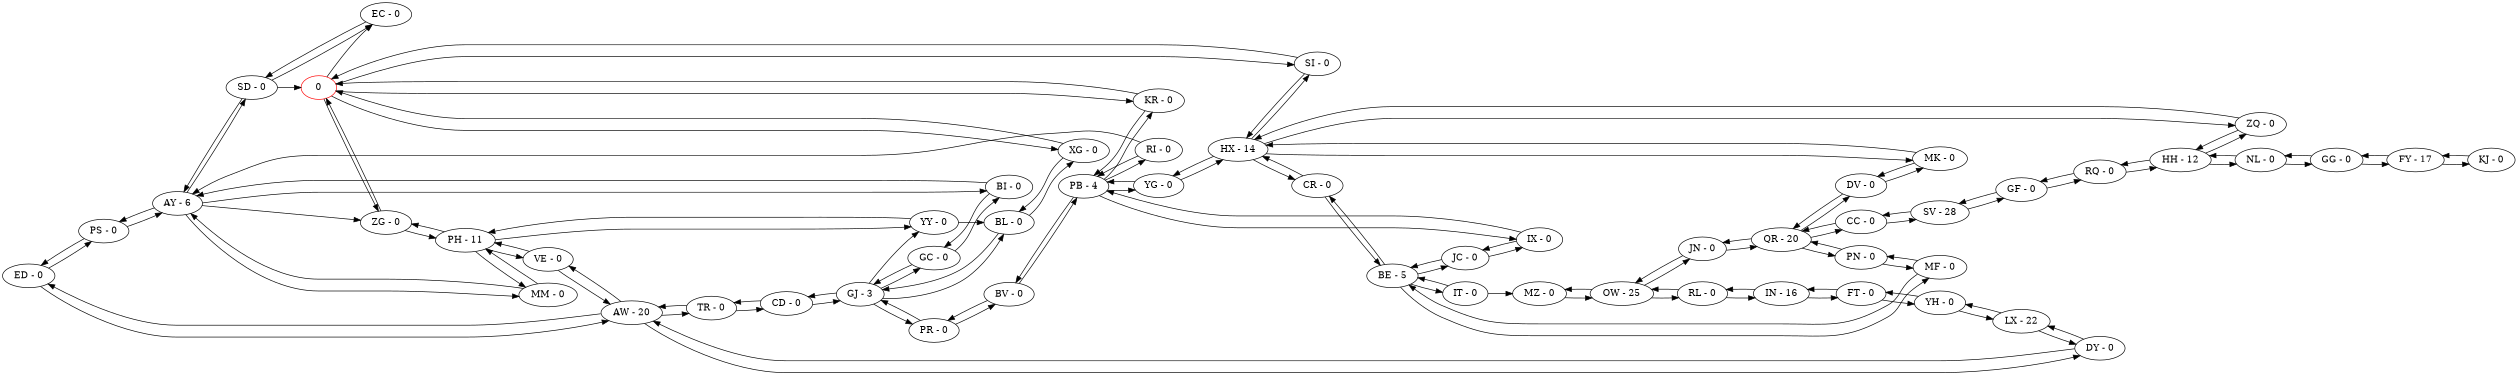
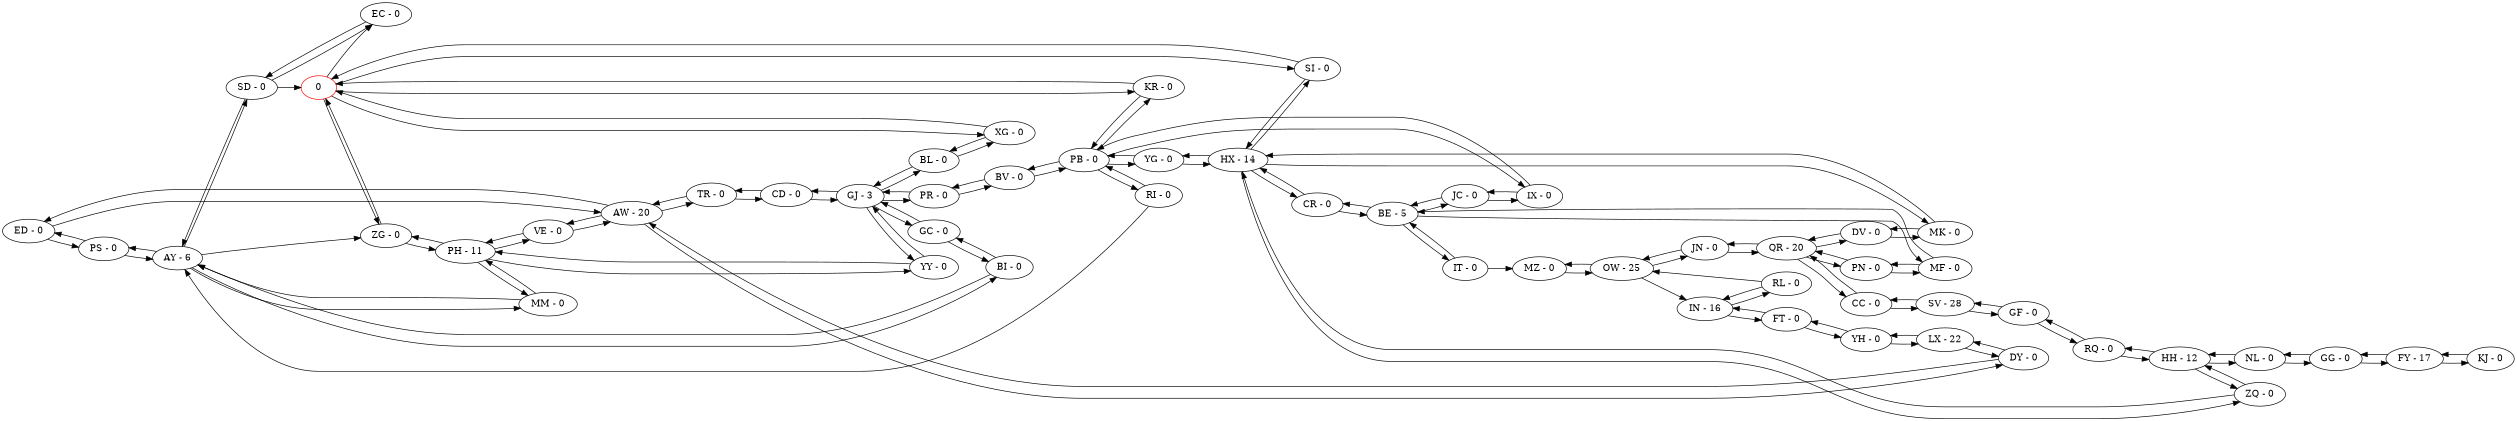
(1084, 186) -> (1084, 160)
(964, 223) -> (899, 235)
(1662, 298) -> (1661, 287)
